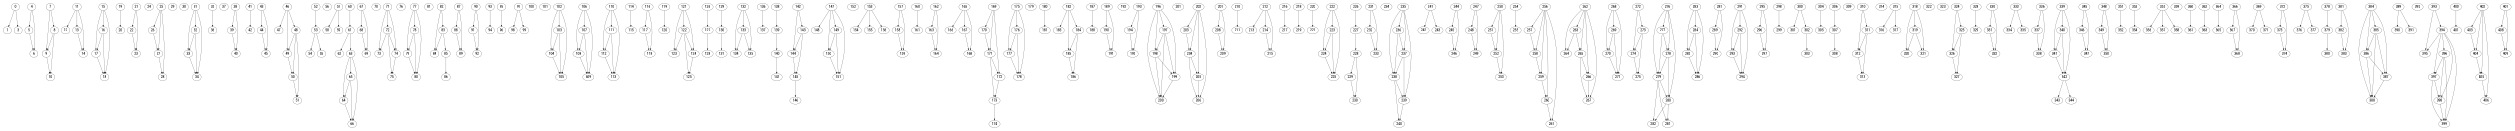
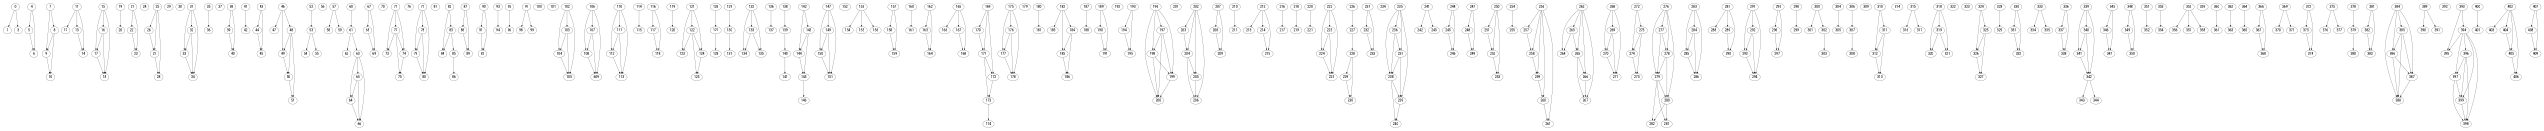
(817, 30) -> none
none -> (1714, 30)
(2473, 41) -> none
(2442, 112) -> (2463, 112)
